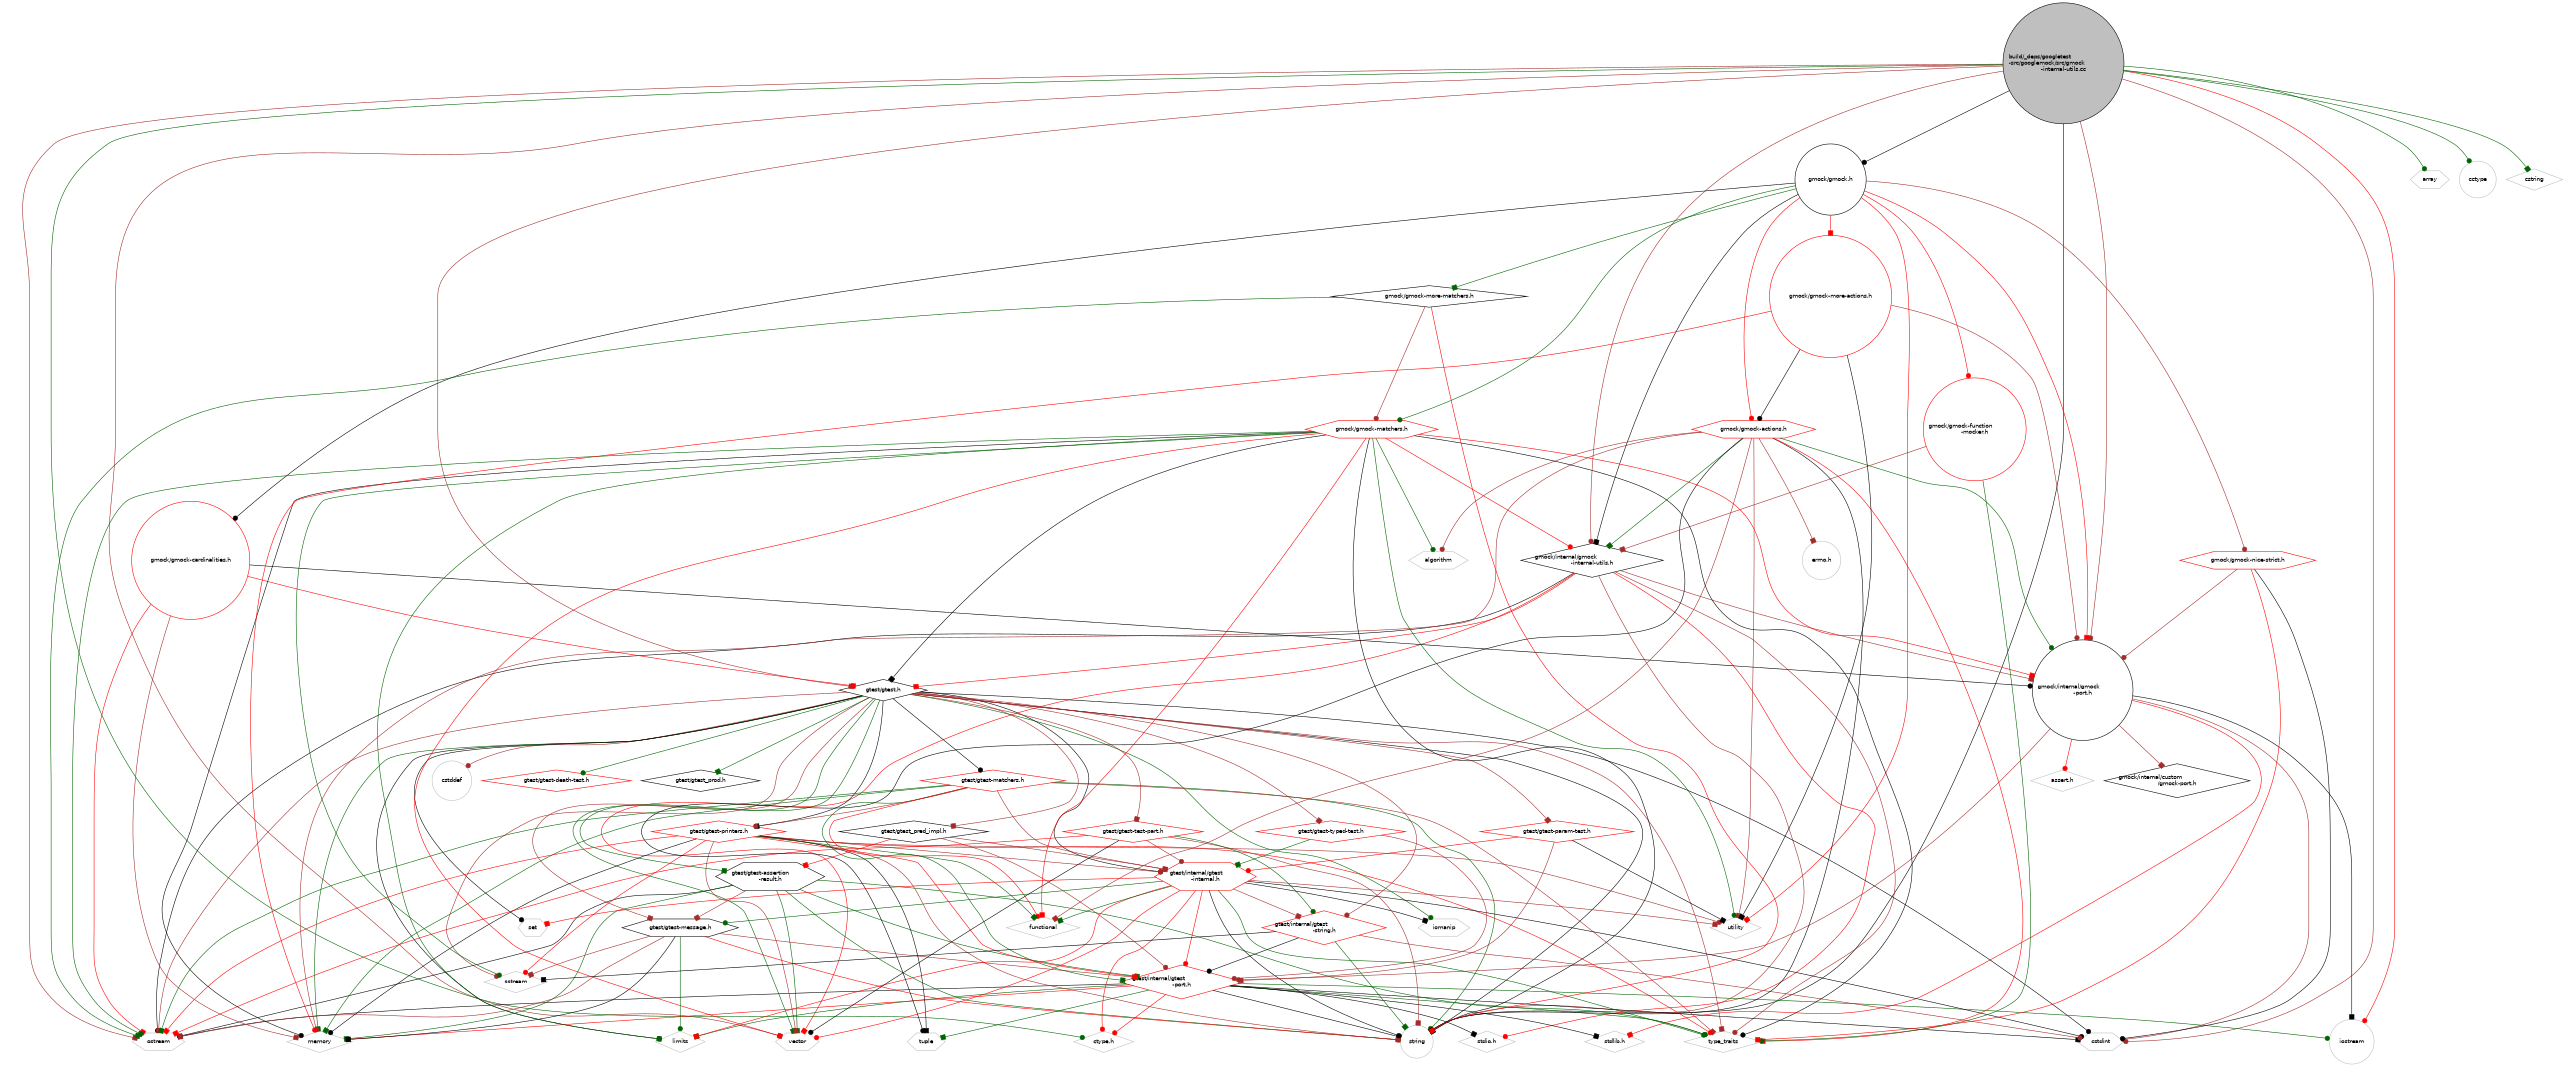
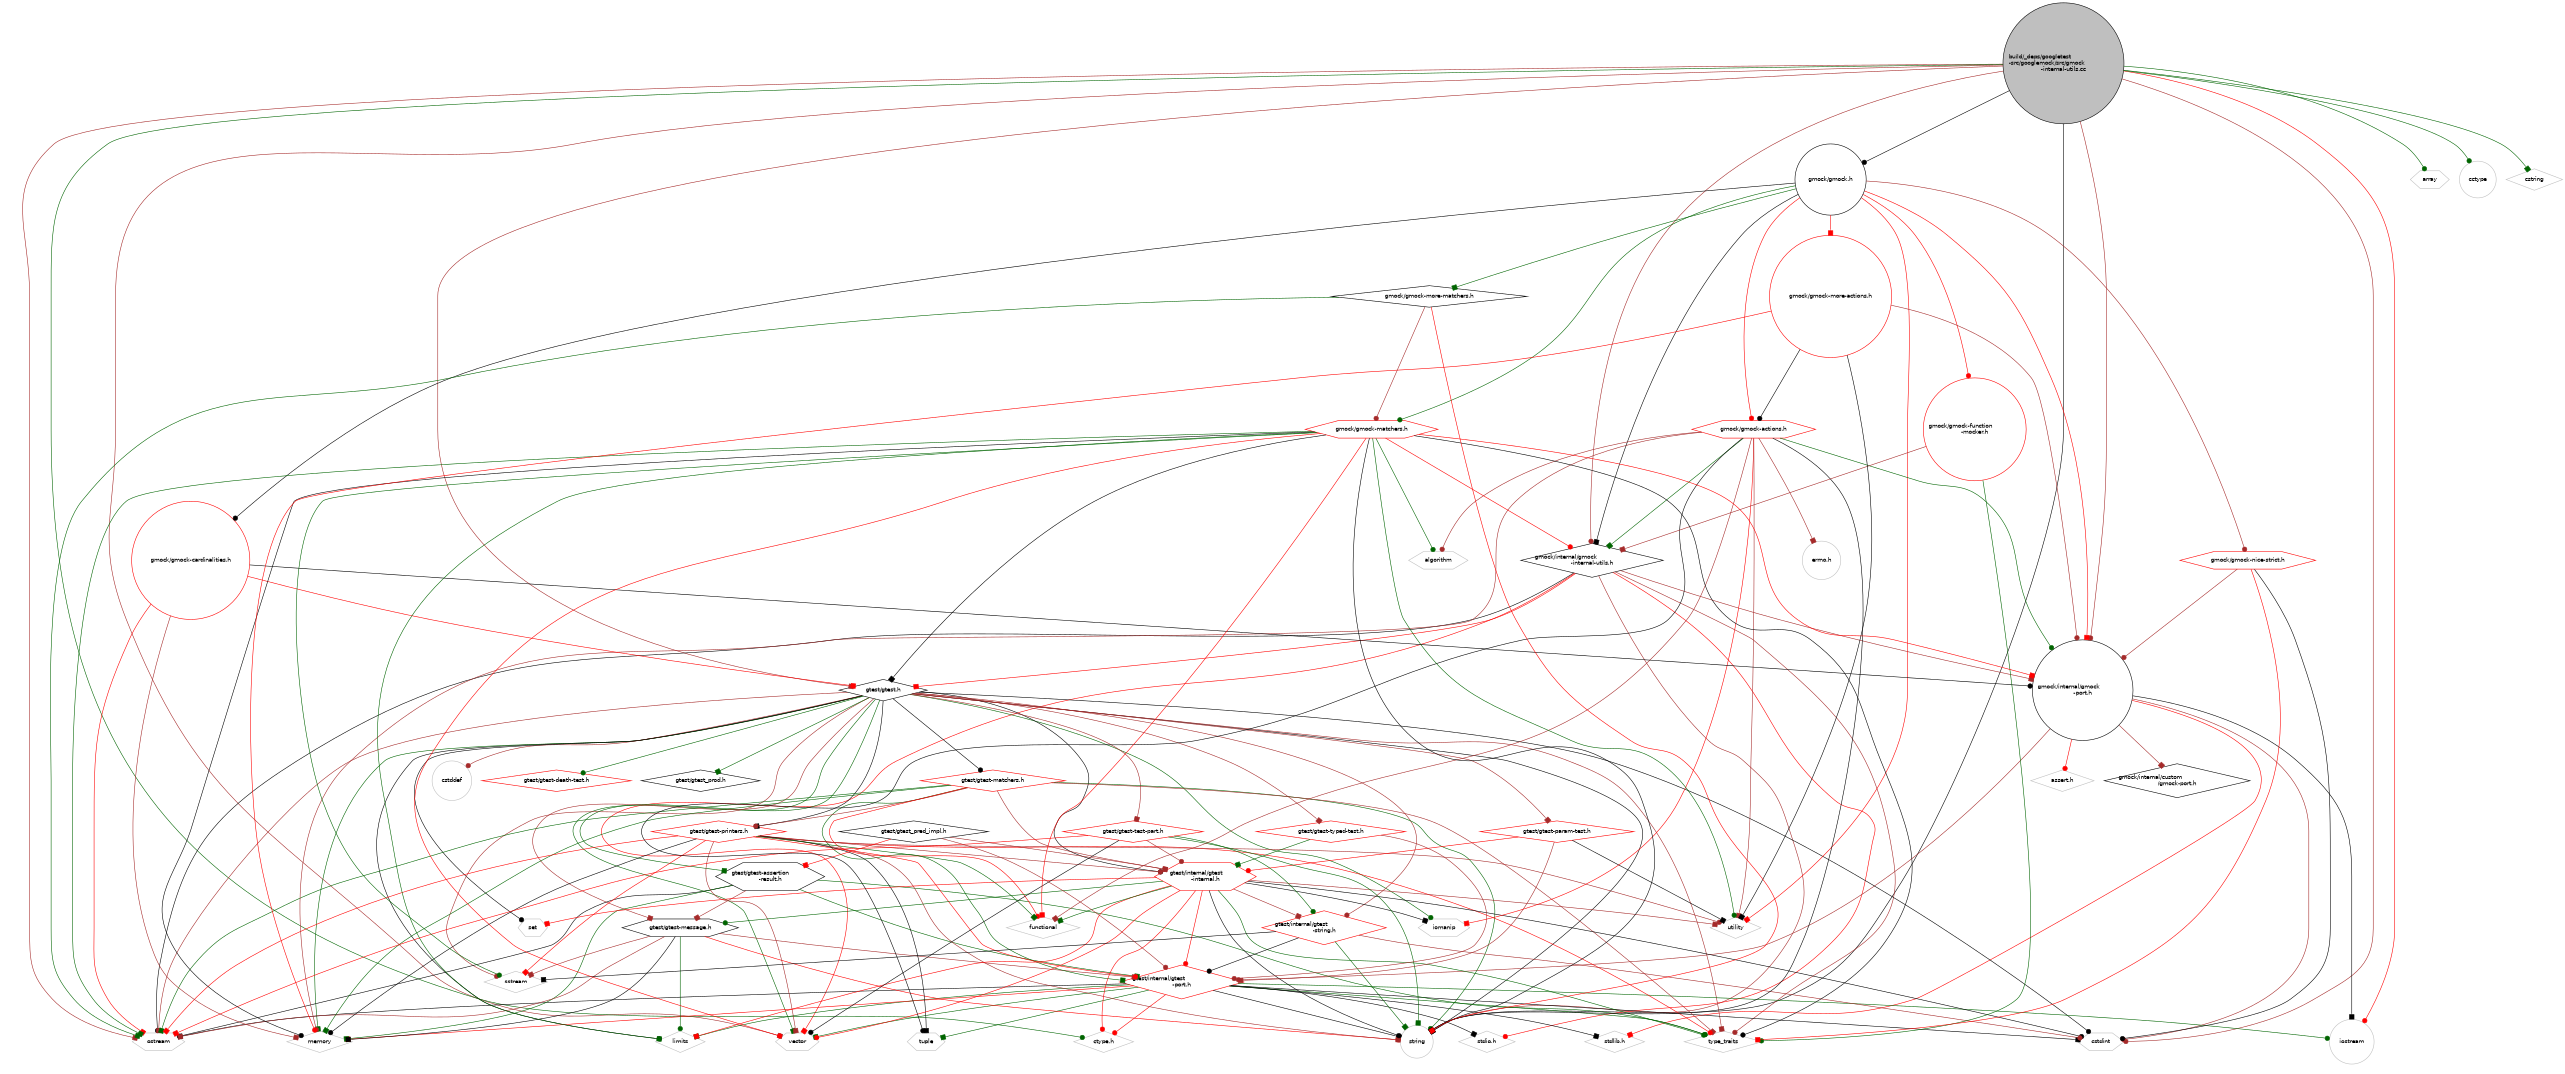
(1067, 756) -> none
(2004, 802) -> (1704, 744)
(1341, 876) -> (1341, 876)
(622, 894) -> (622, 894)
(792, 958) -> (978, 1008)
(948, 994) -> none
